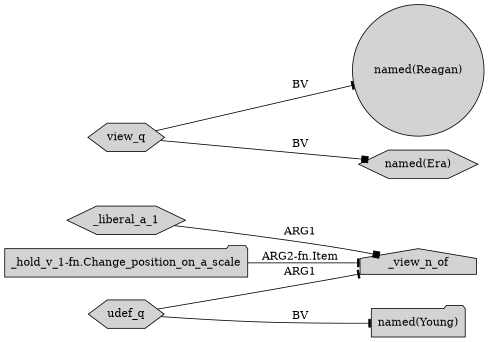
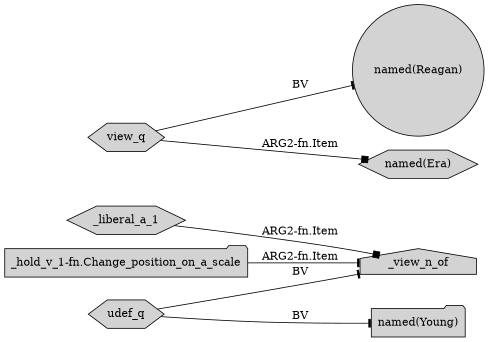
(300, 144) -> (300, 144)
(300, 232) -> (300, 232)
(300, 272) -> (300, 272)
